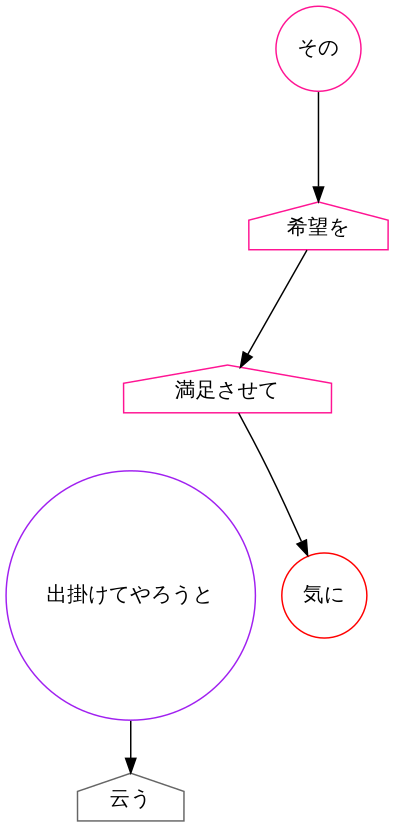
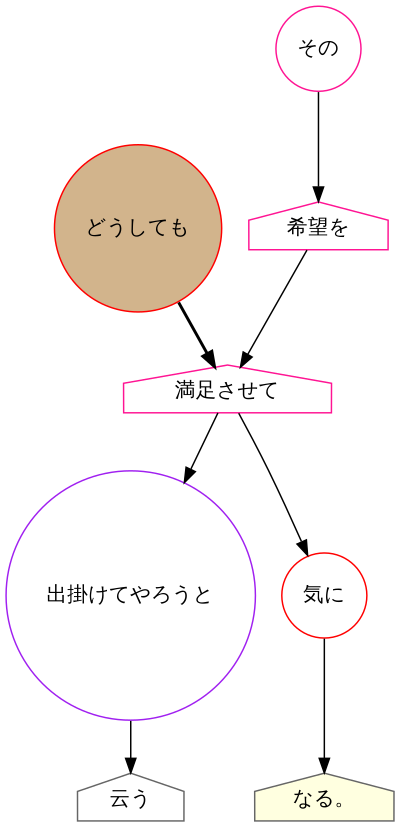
none -> (138, 228)
none -> (204, 441)
none -> (324, 800)
